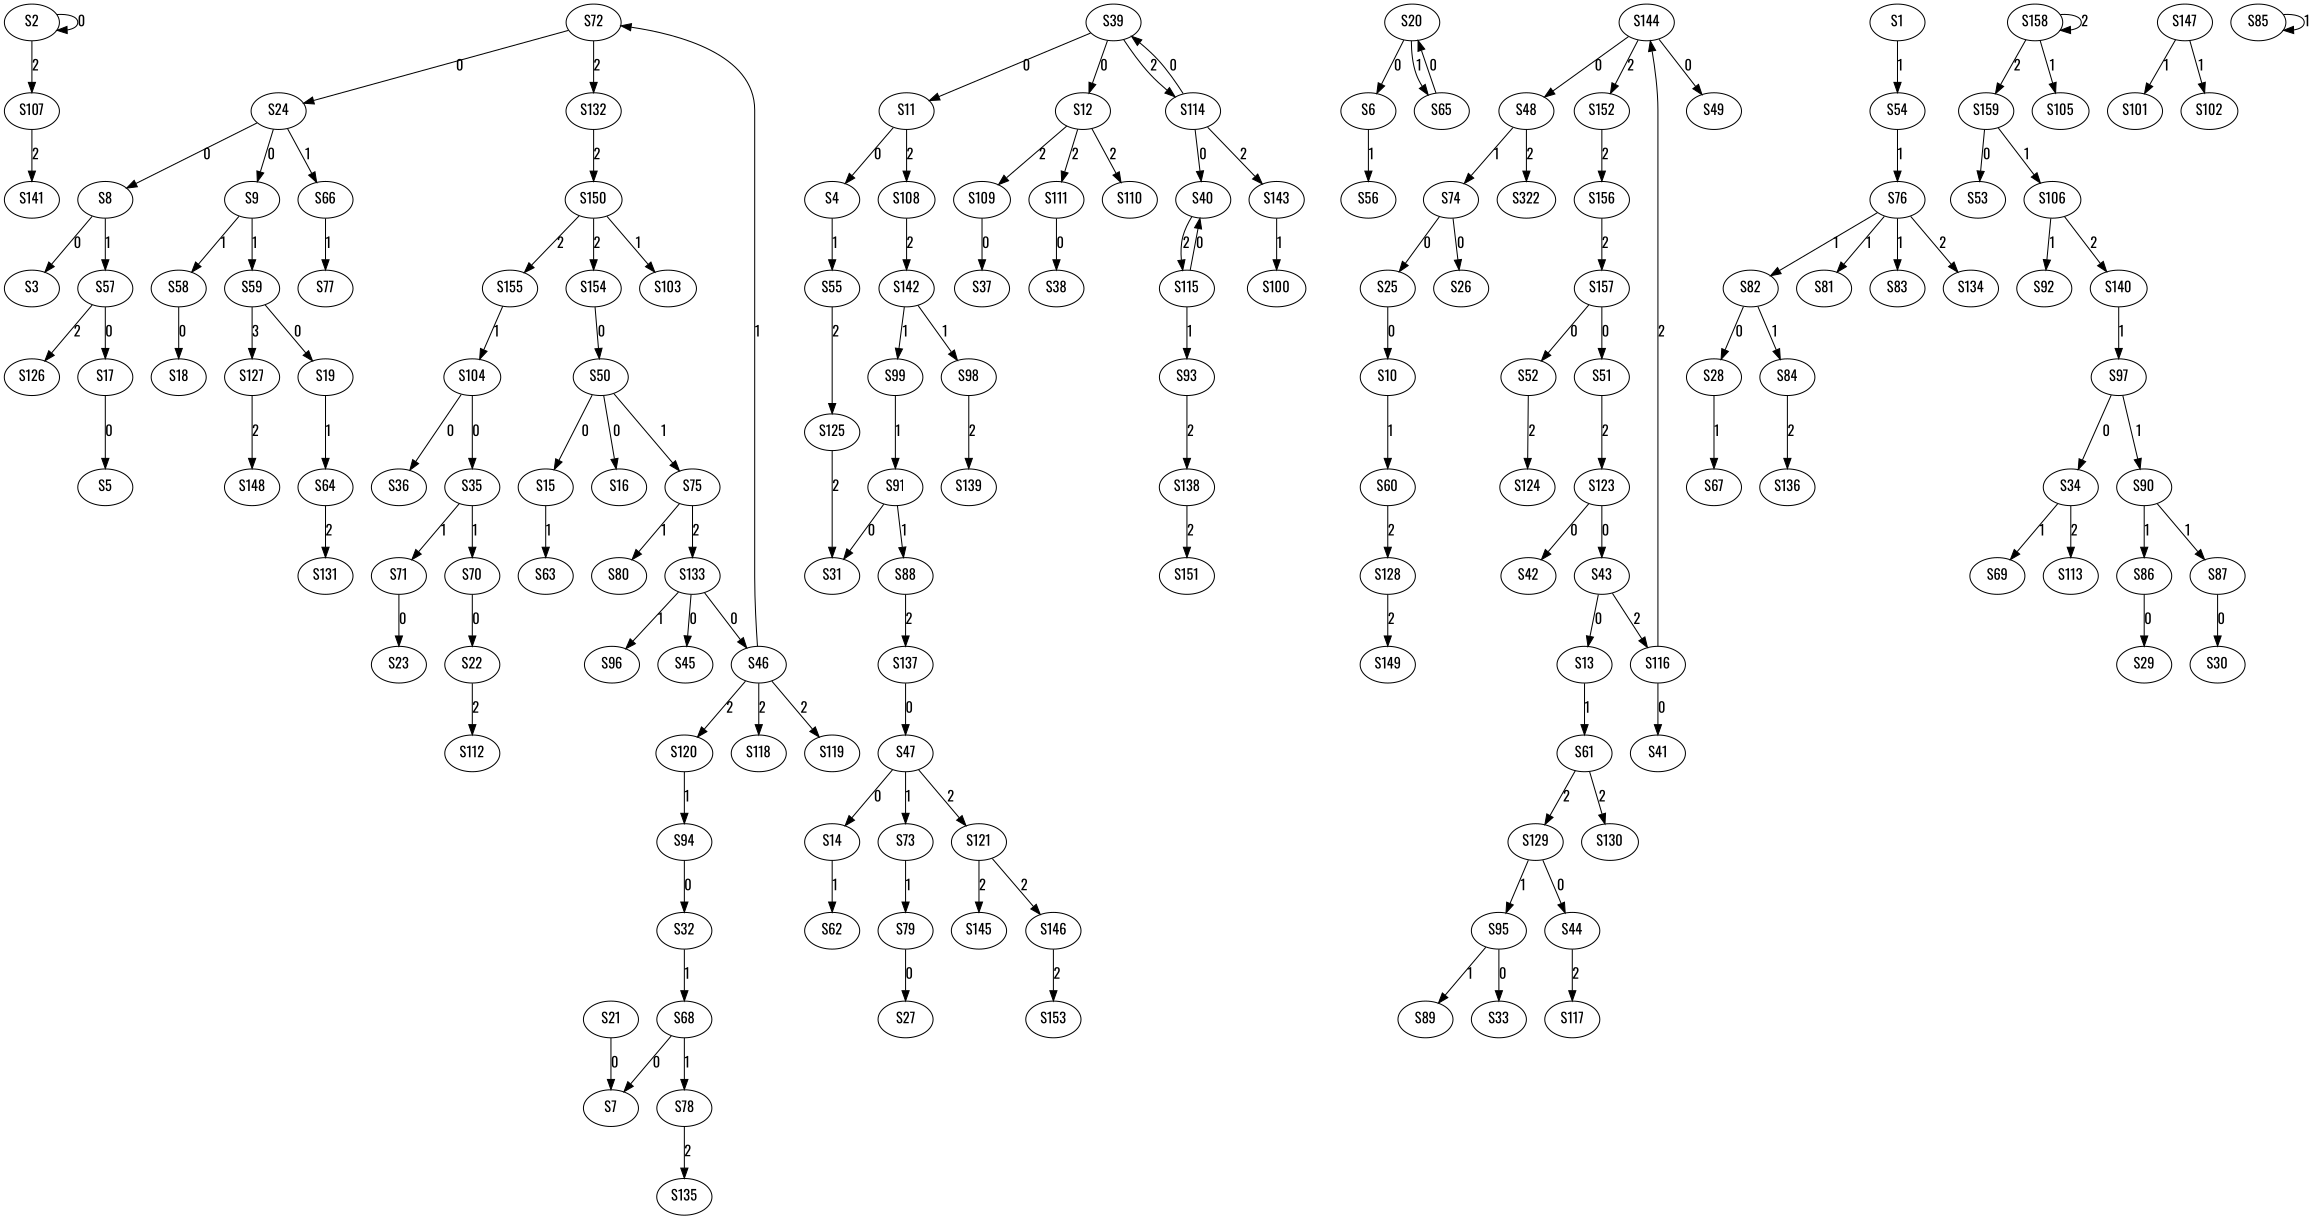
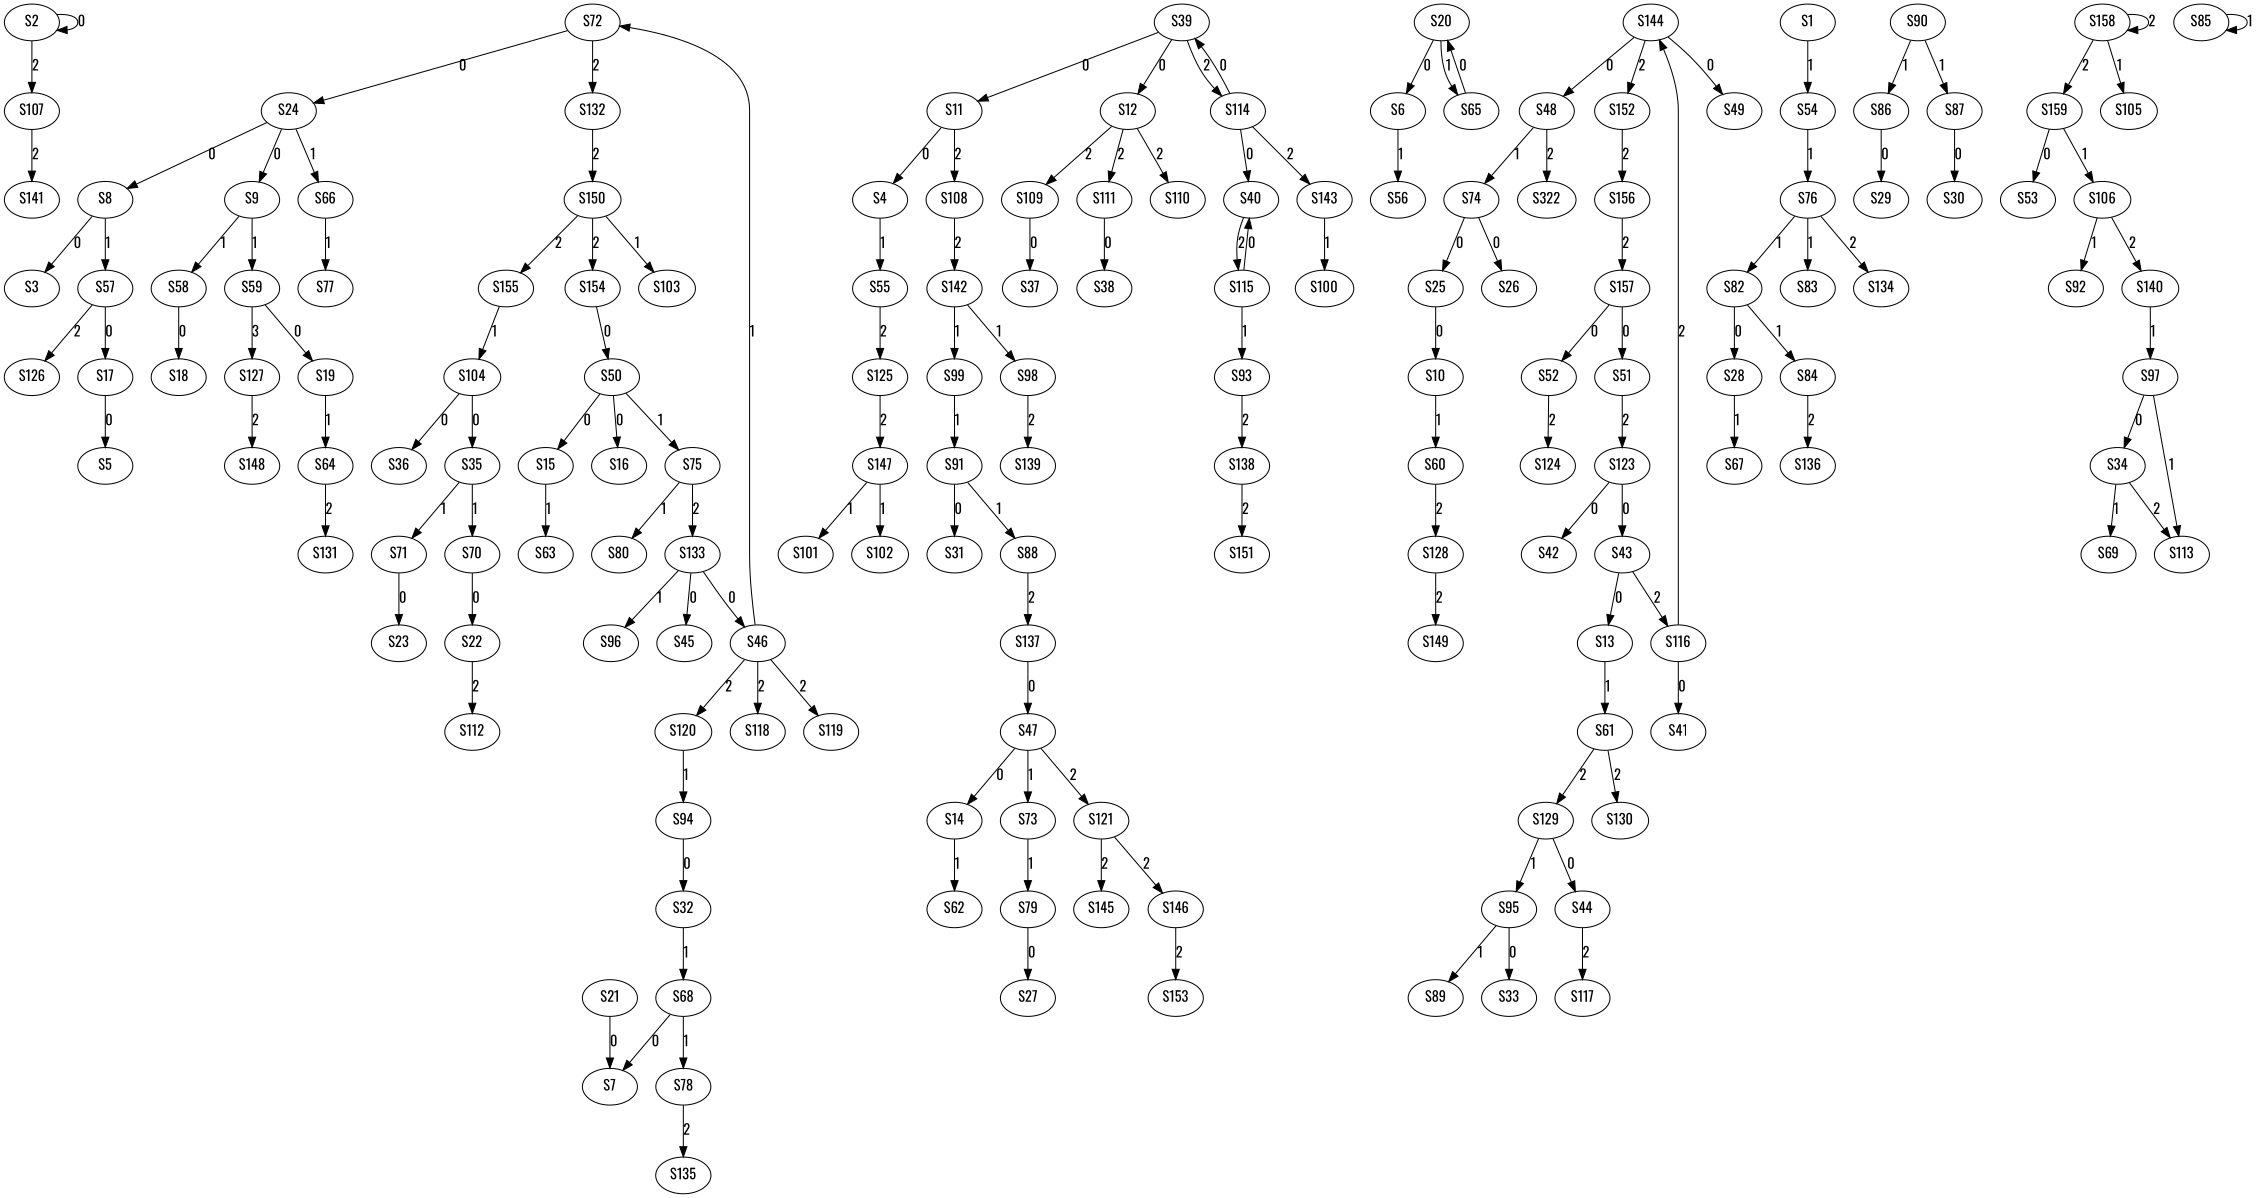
(1824, 289) -> none
(2130, 427) -> (2165, 461)
(832, 499) -> (880, 416)
